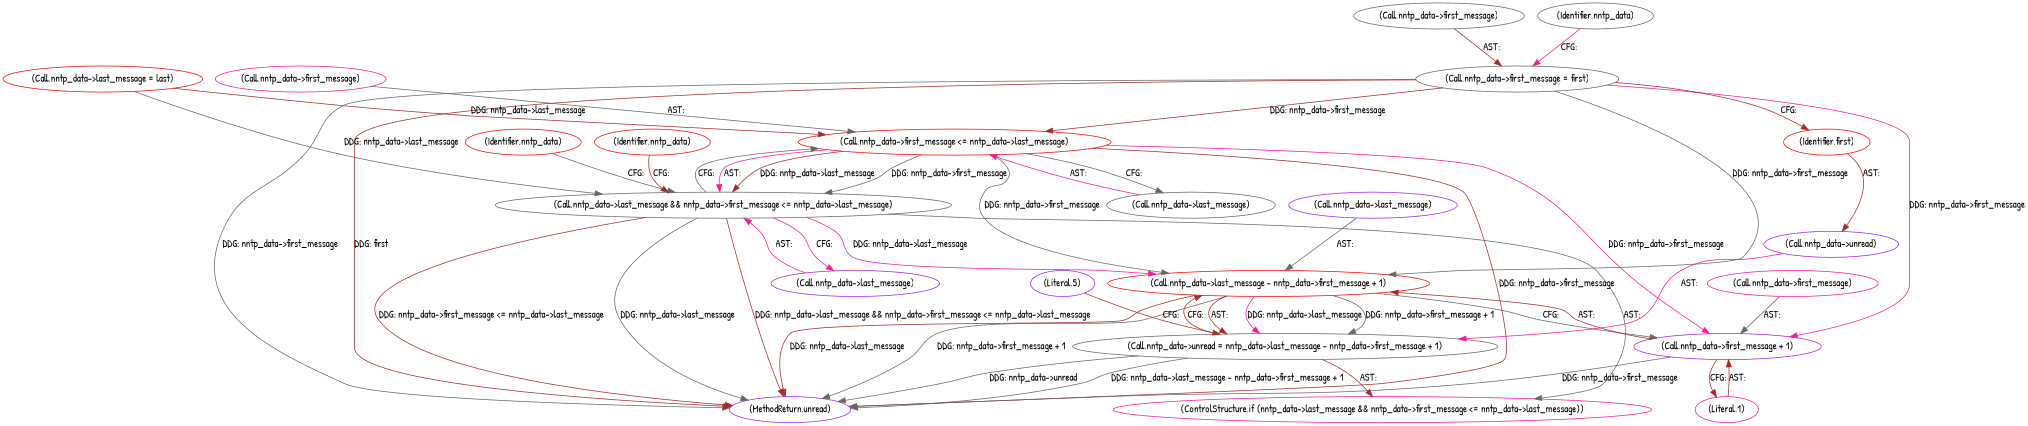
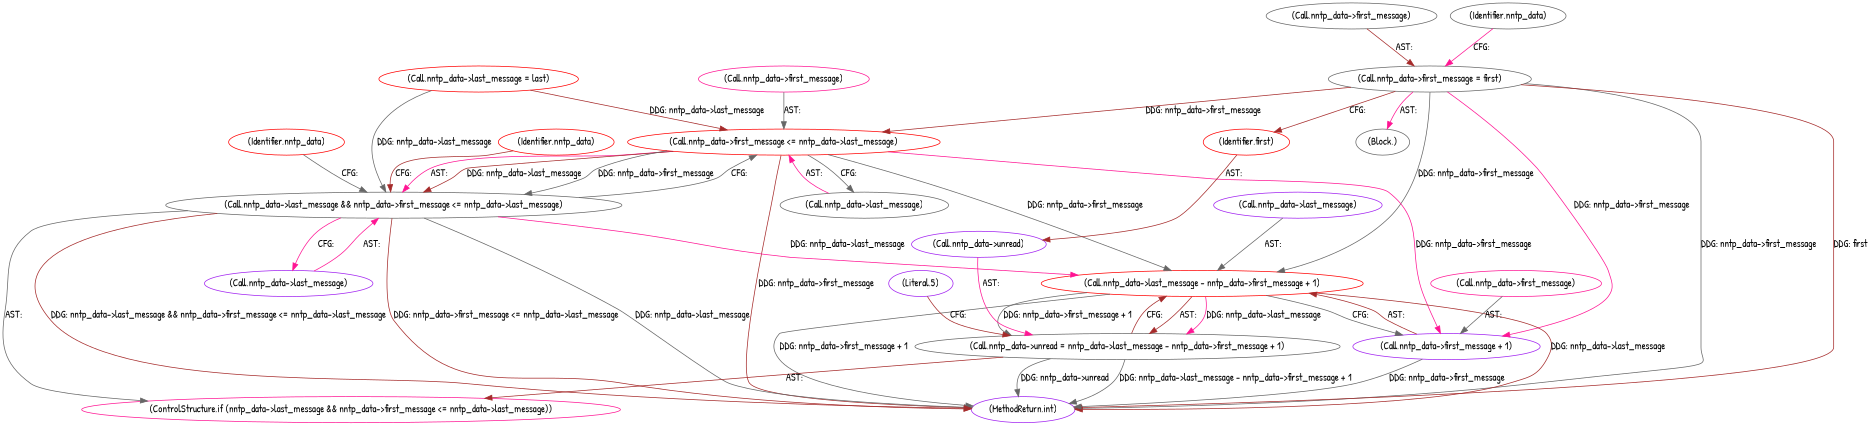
none -> (1383, 142)
(790, 410) -> (1023, 410)
(1727, 410) -> none
